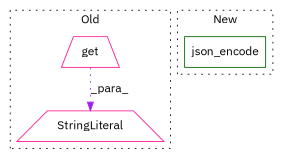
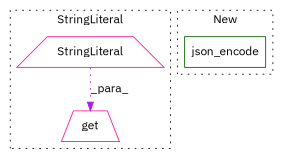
(90, 20) -> (90, 20)
(90, 85) -> (90, 85)
